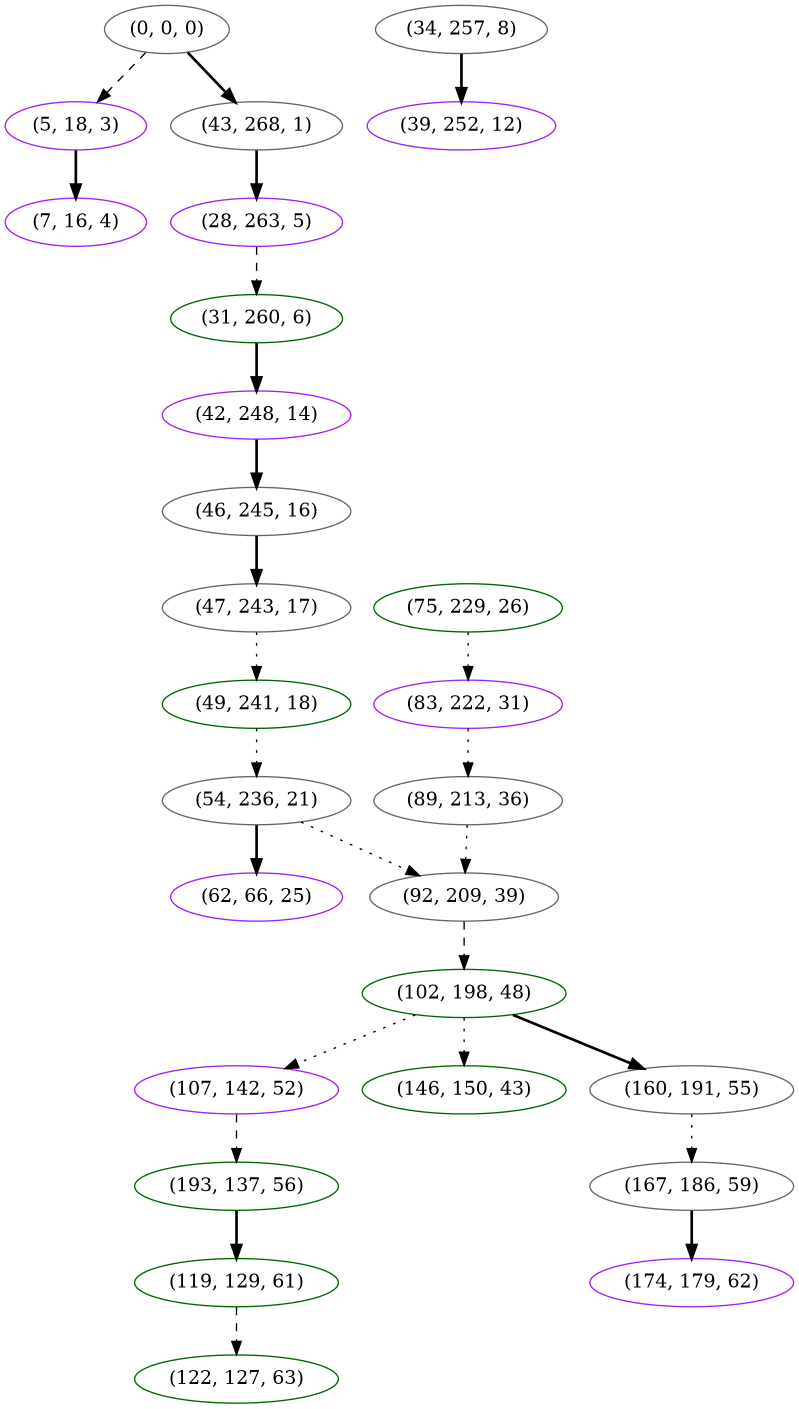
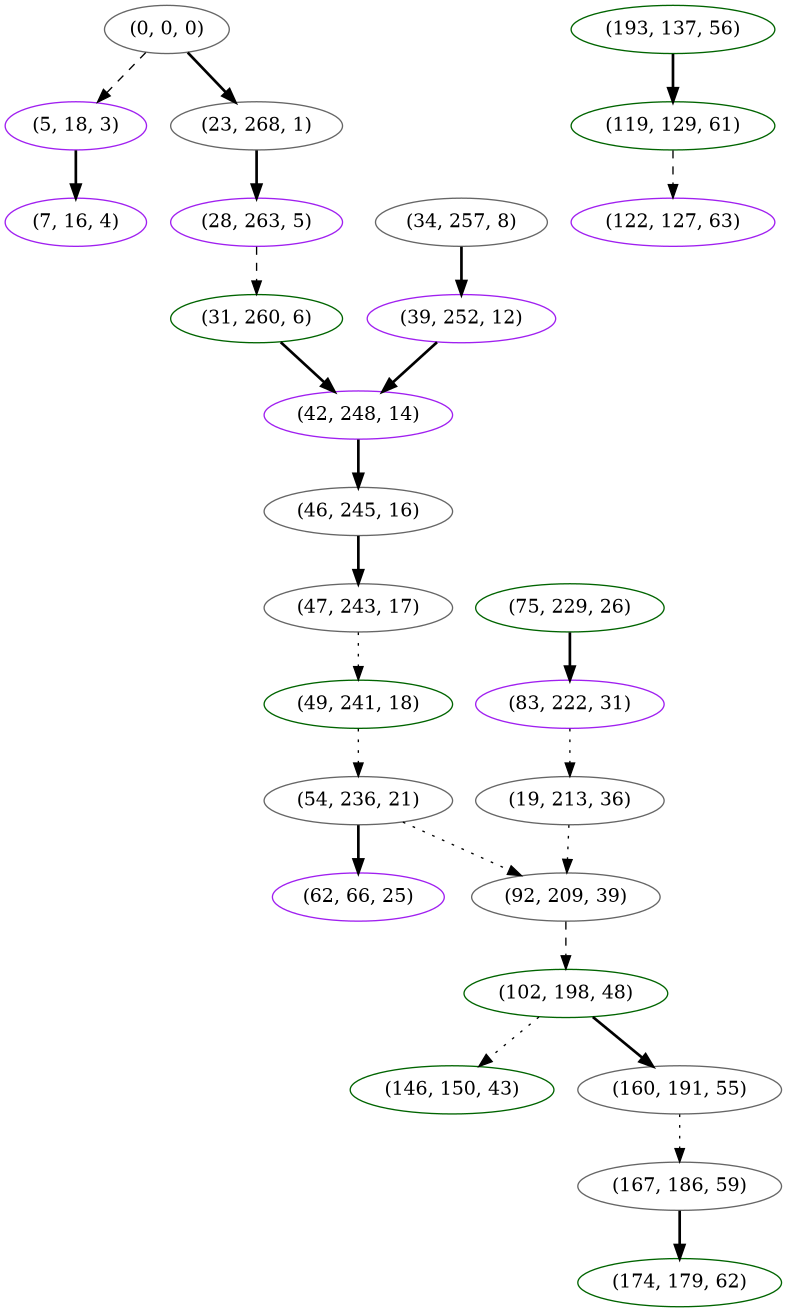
(257, 126) -> (257, 126)
none -> (415, 362)
(468, 649) -> (570, 649)
(468, 801) -> (570, 801)
(237, 1090) -> none
(692, 1283) -> (680, 1283)
(237, 1379) -> (673, 222)
